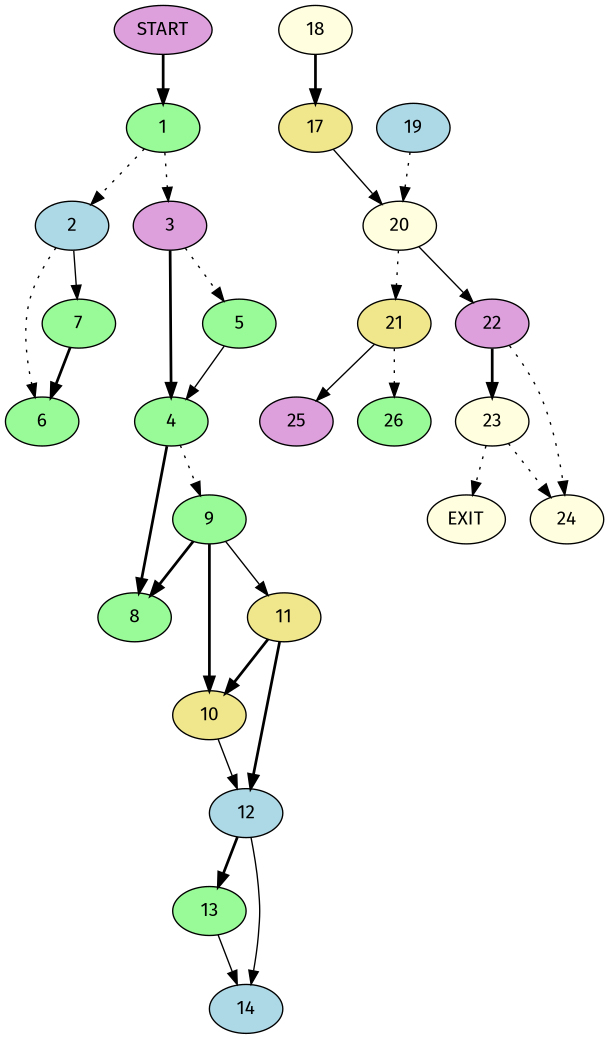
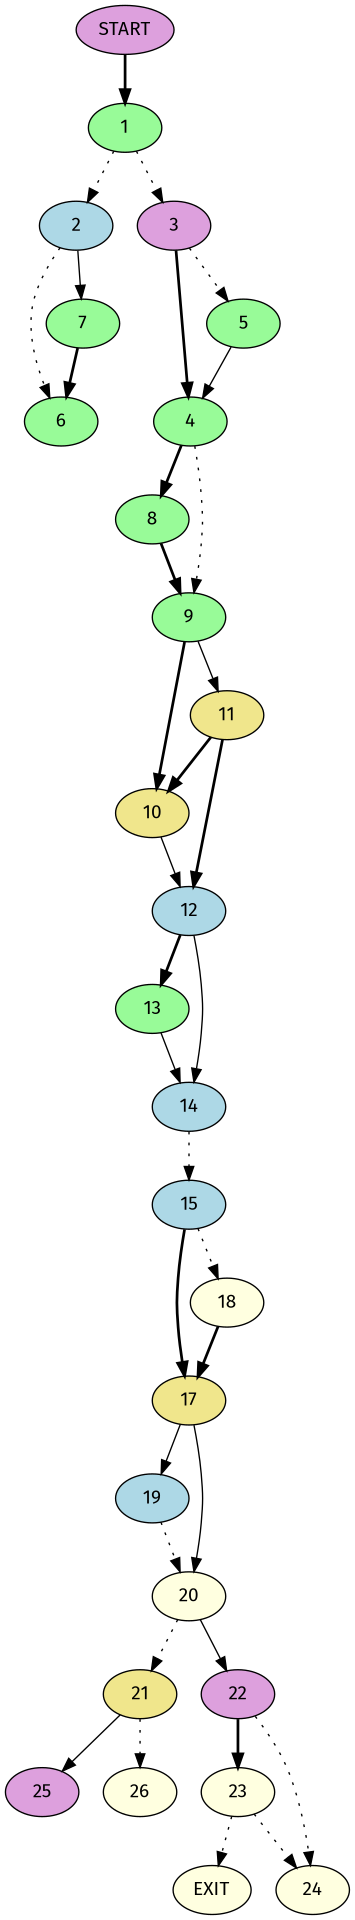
(394, 422) -> (140, 1792)
(176, 563) -> (168, 562)
none -> (189, 1205)
none -> (173, 1443)
